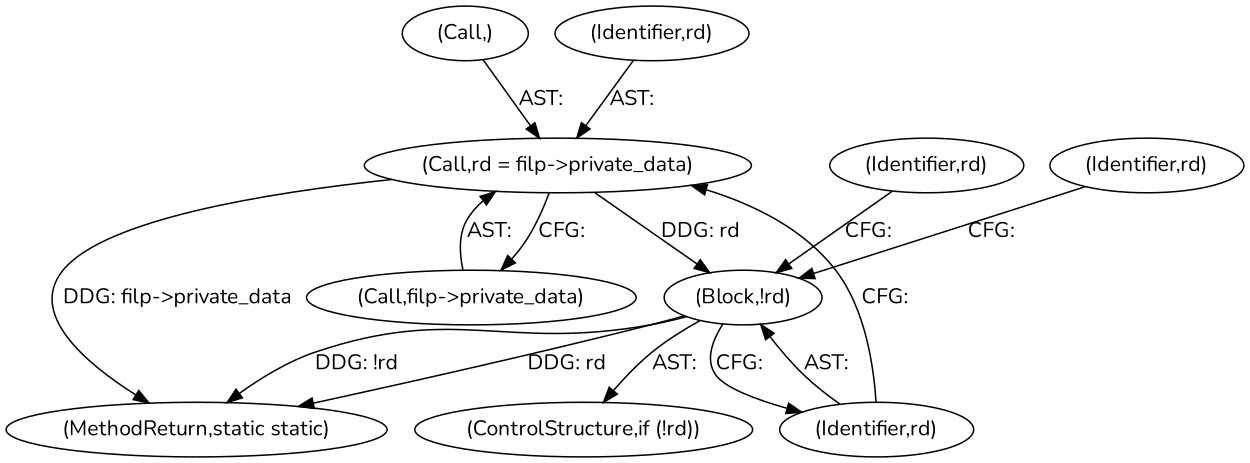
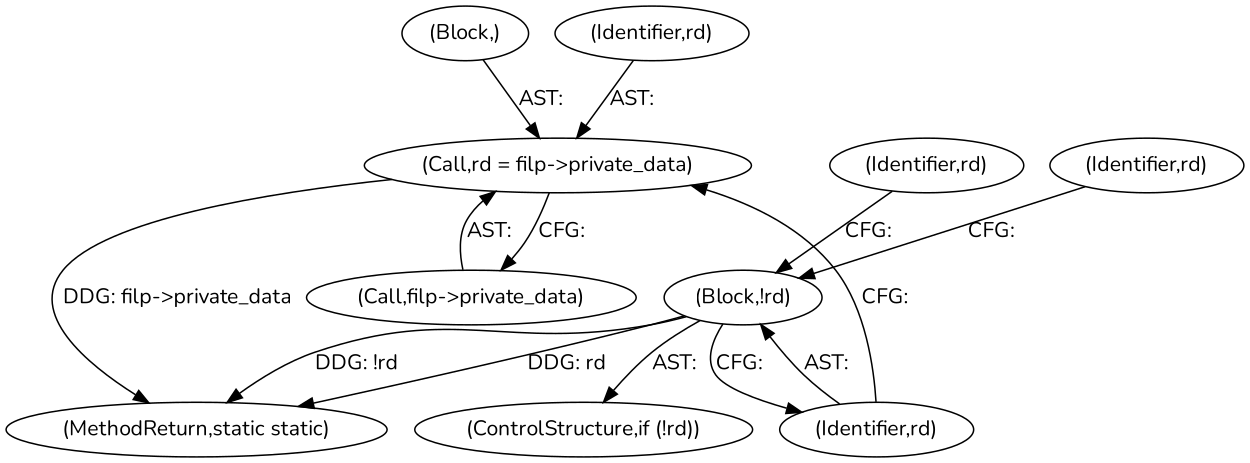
(465, 33) -> (465, 33)
(646, 228) -> none
